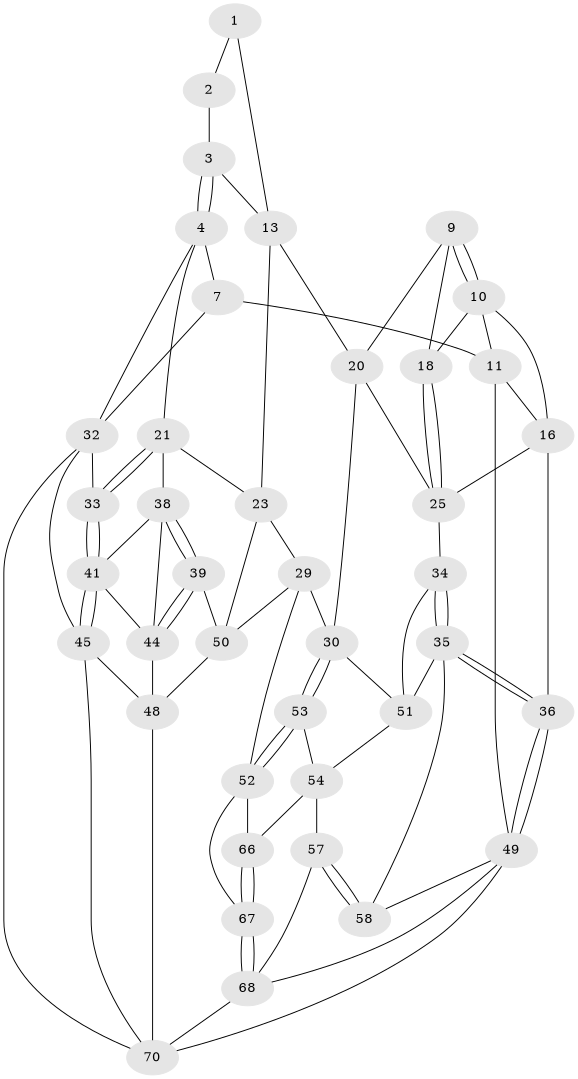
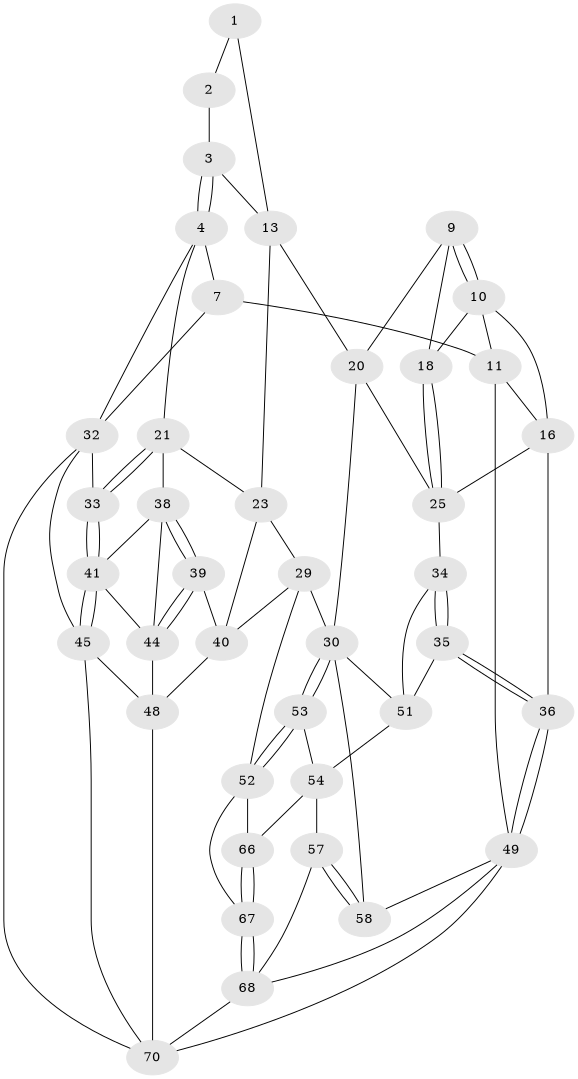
(222, 643) -> (222, 643)
(425, 786) -> (353, 781)
